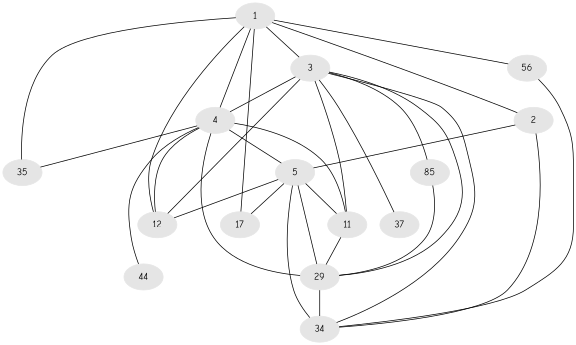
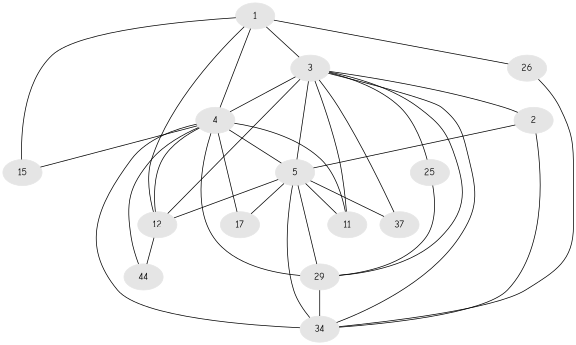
(395, 66) -> (424, 88)
(527, 68) -> (527, 68)
(248, 120) -> (228, 173)
none -> (303, 120)
(22, 173) -> (22, 173)
(430, 173) -> (430, 173)
none -> (351, 200)
none -> (150, 251)
(333, 251) -> none
none -> (108, 277)
